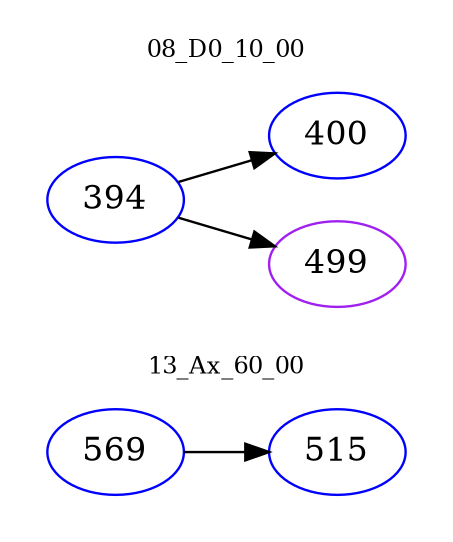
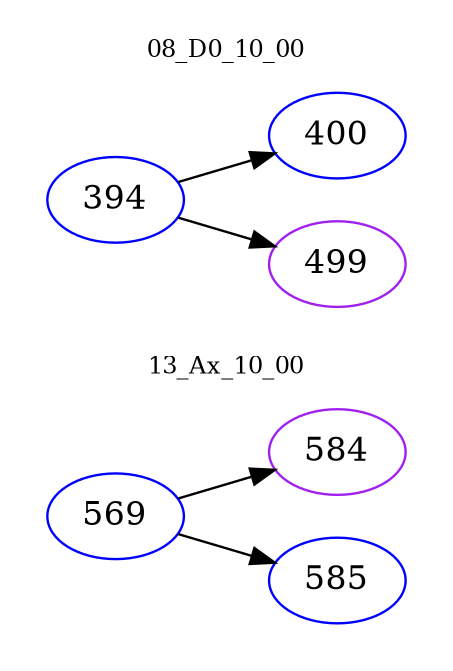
(226, 368) -> (226, 368)
(337, 452) -> (337, 581)
none -> (337, 452)
